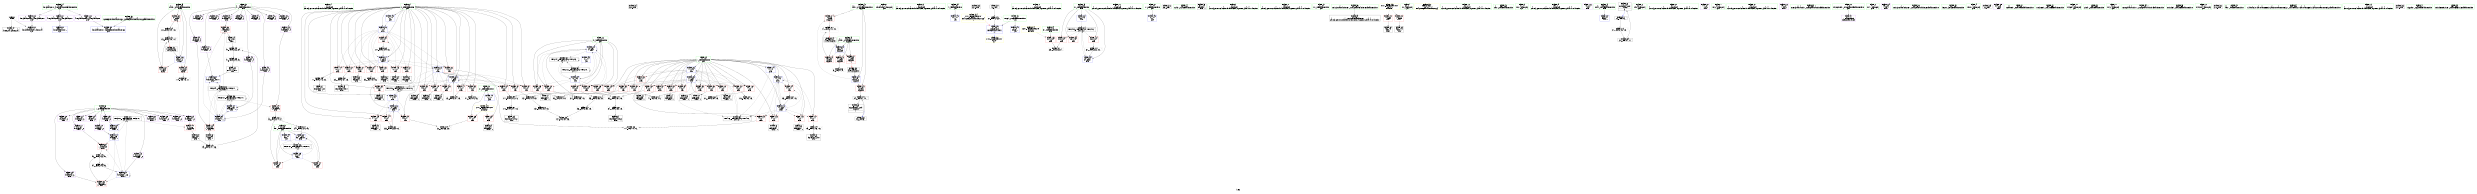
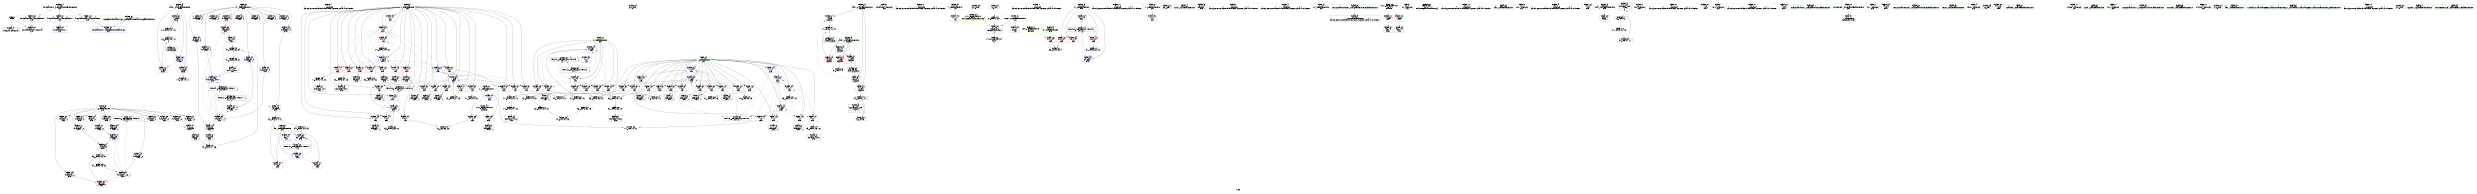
(2050, 7) -> none
